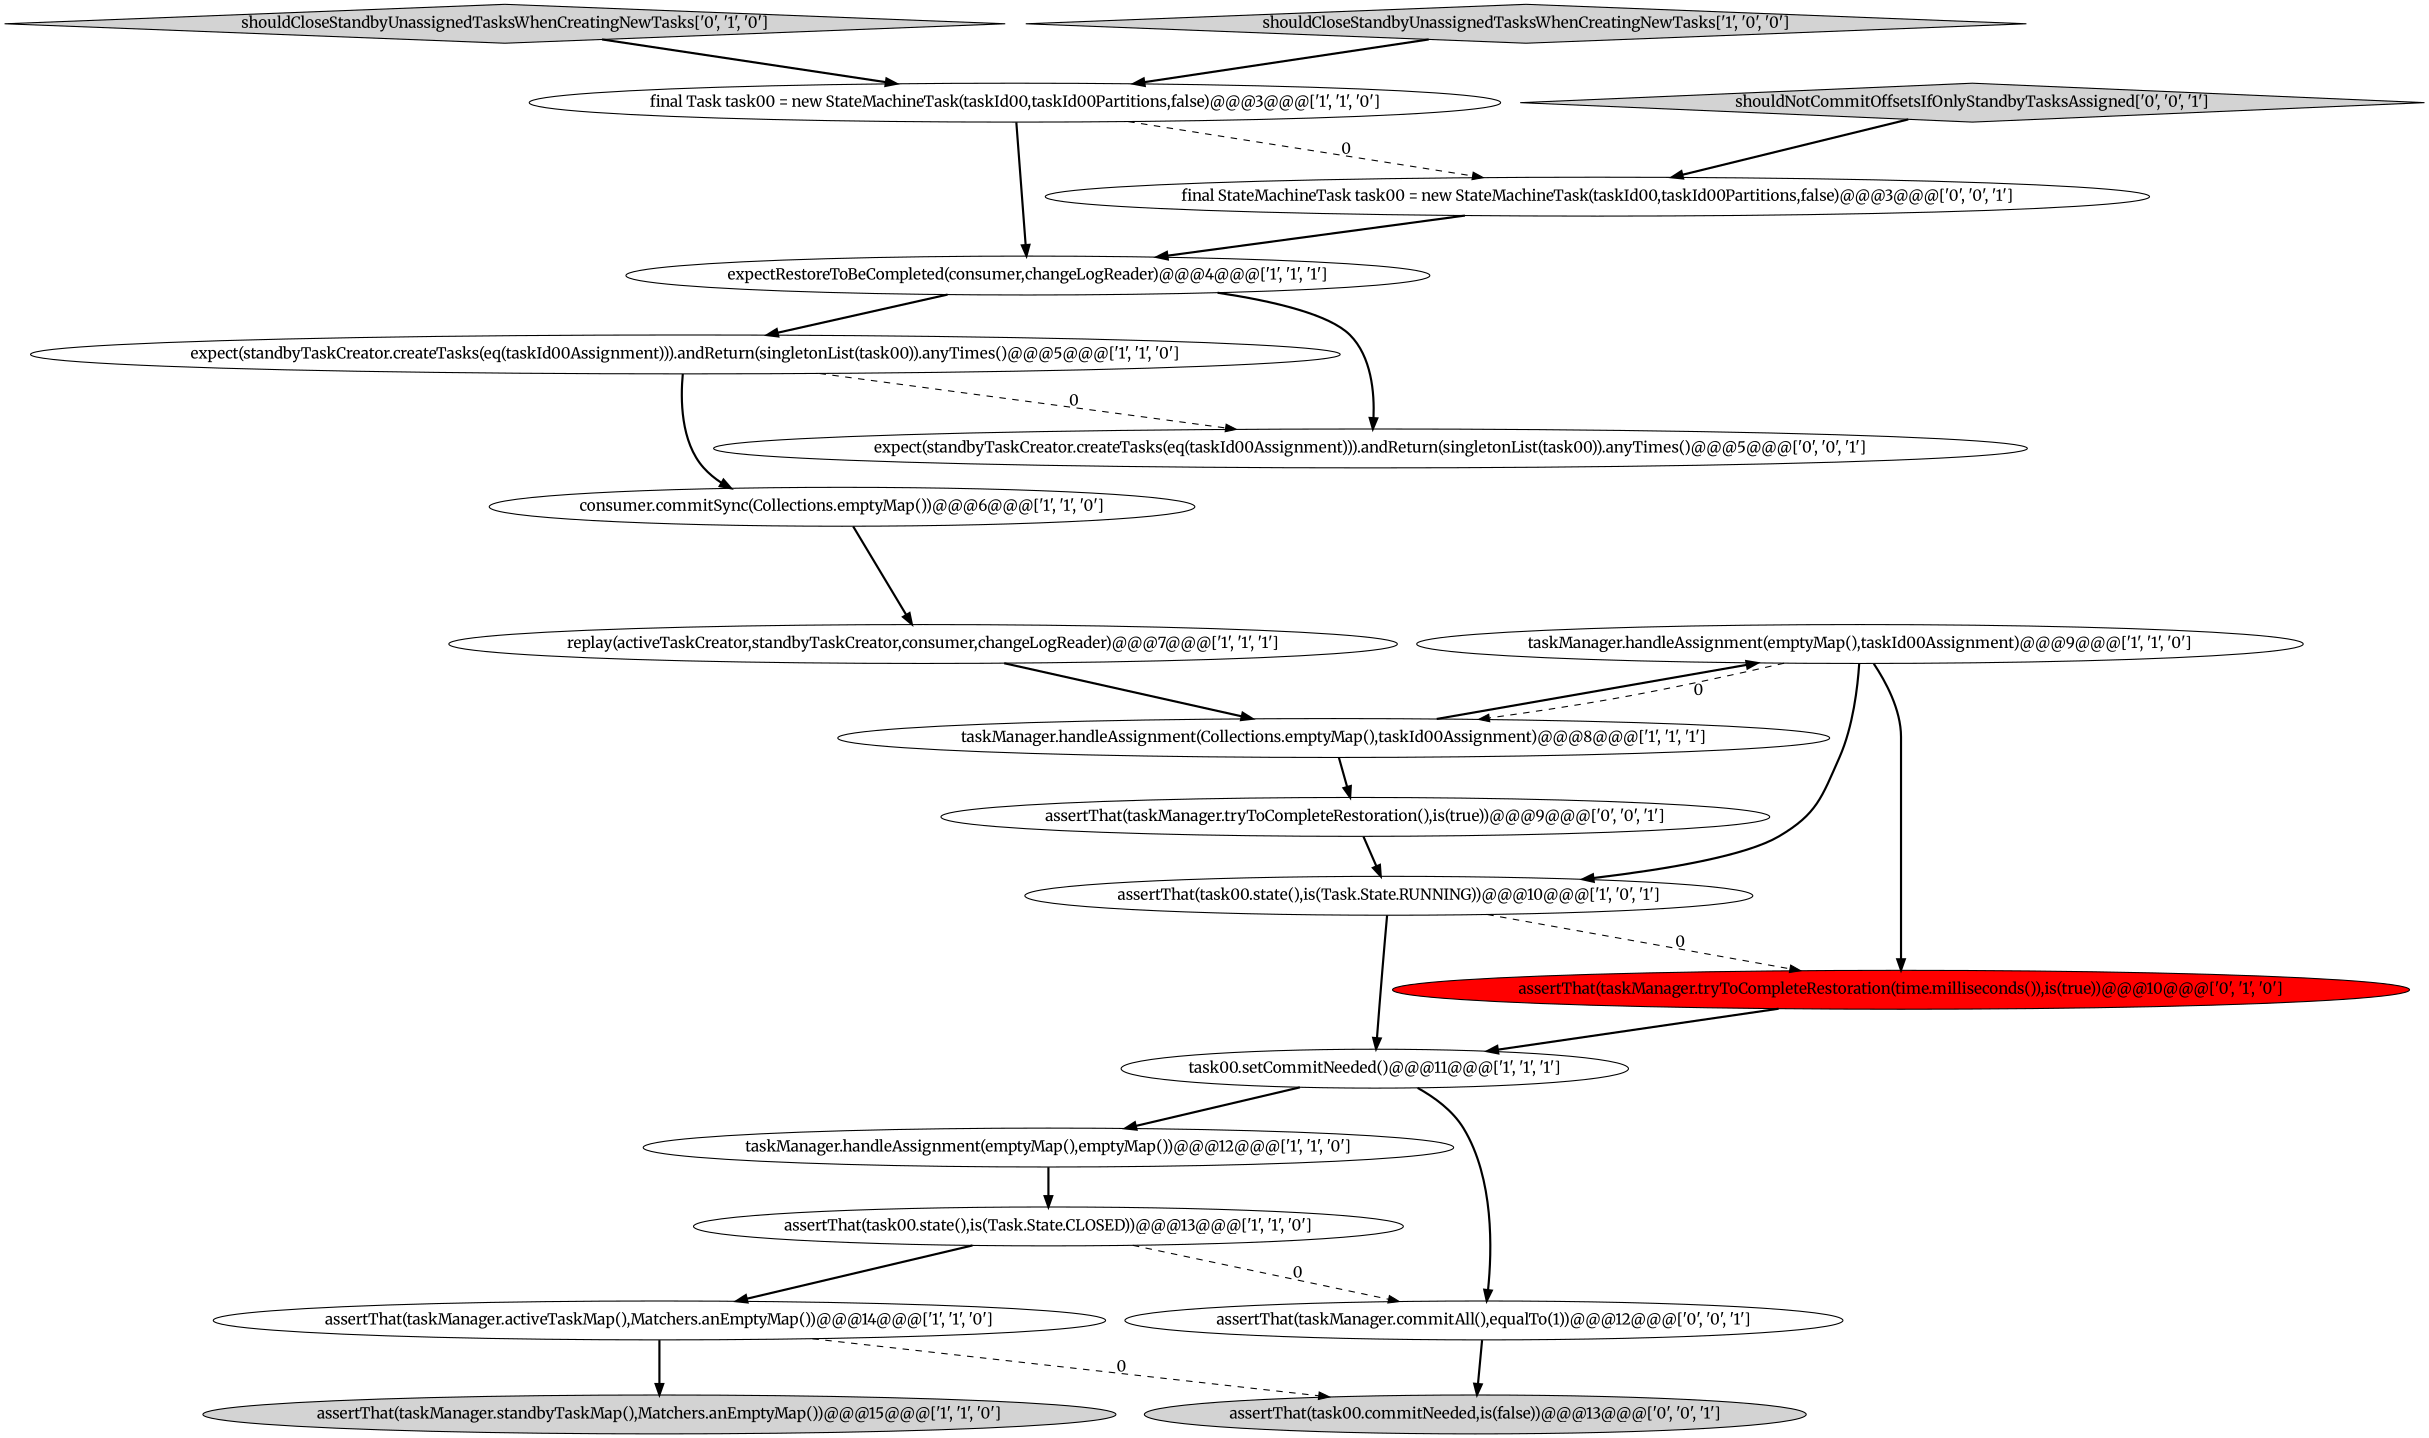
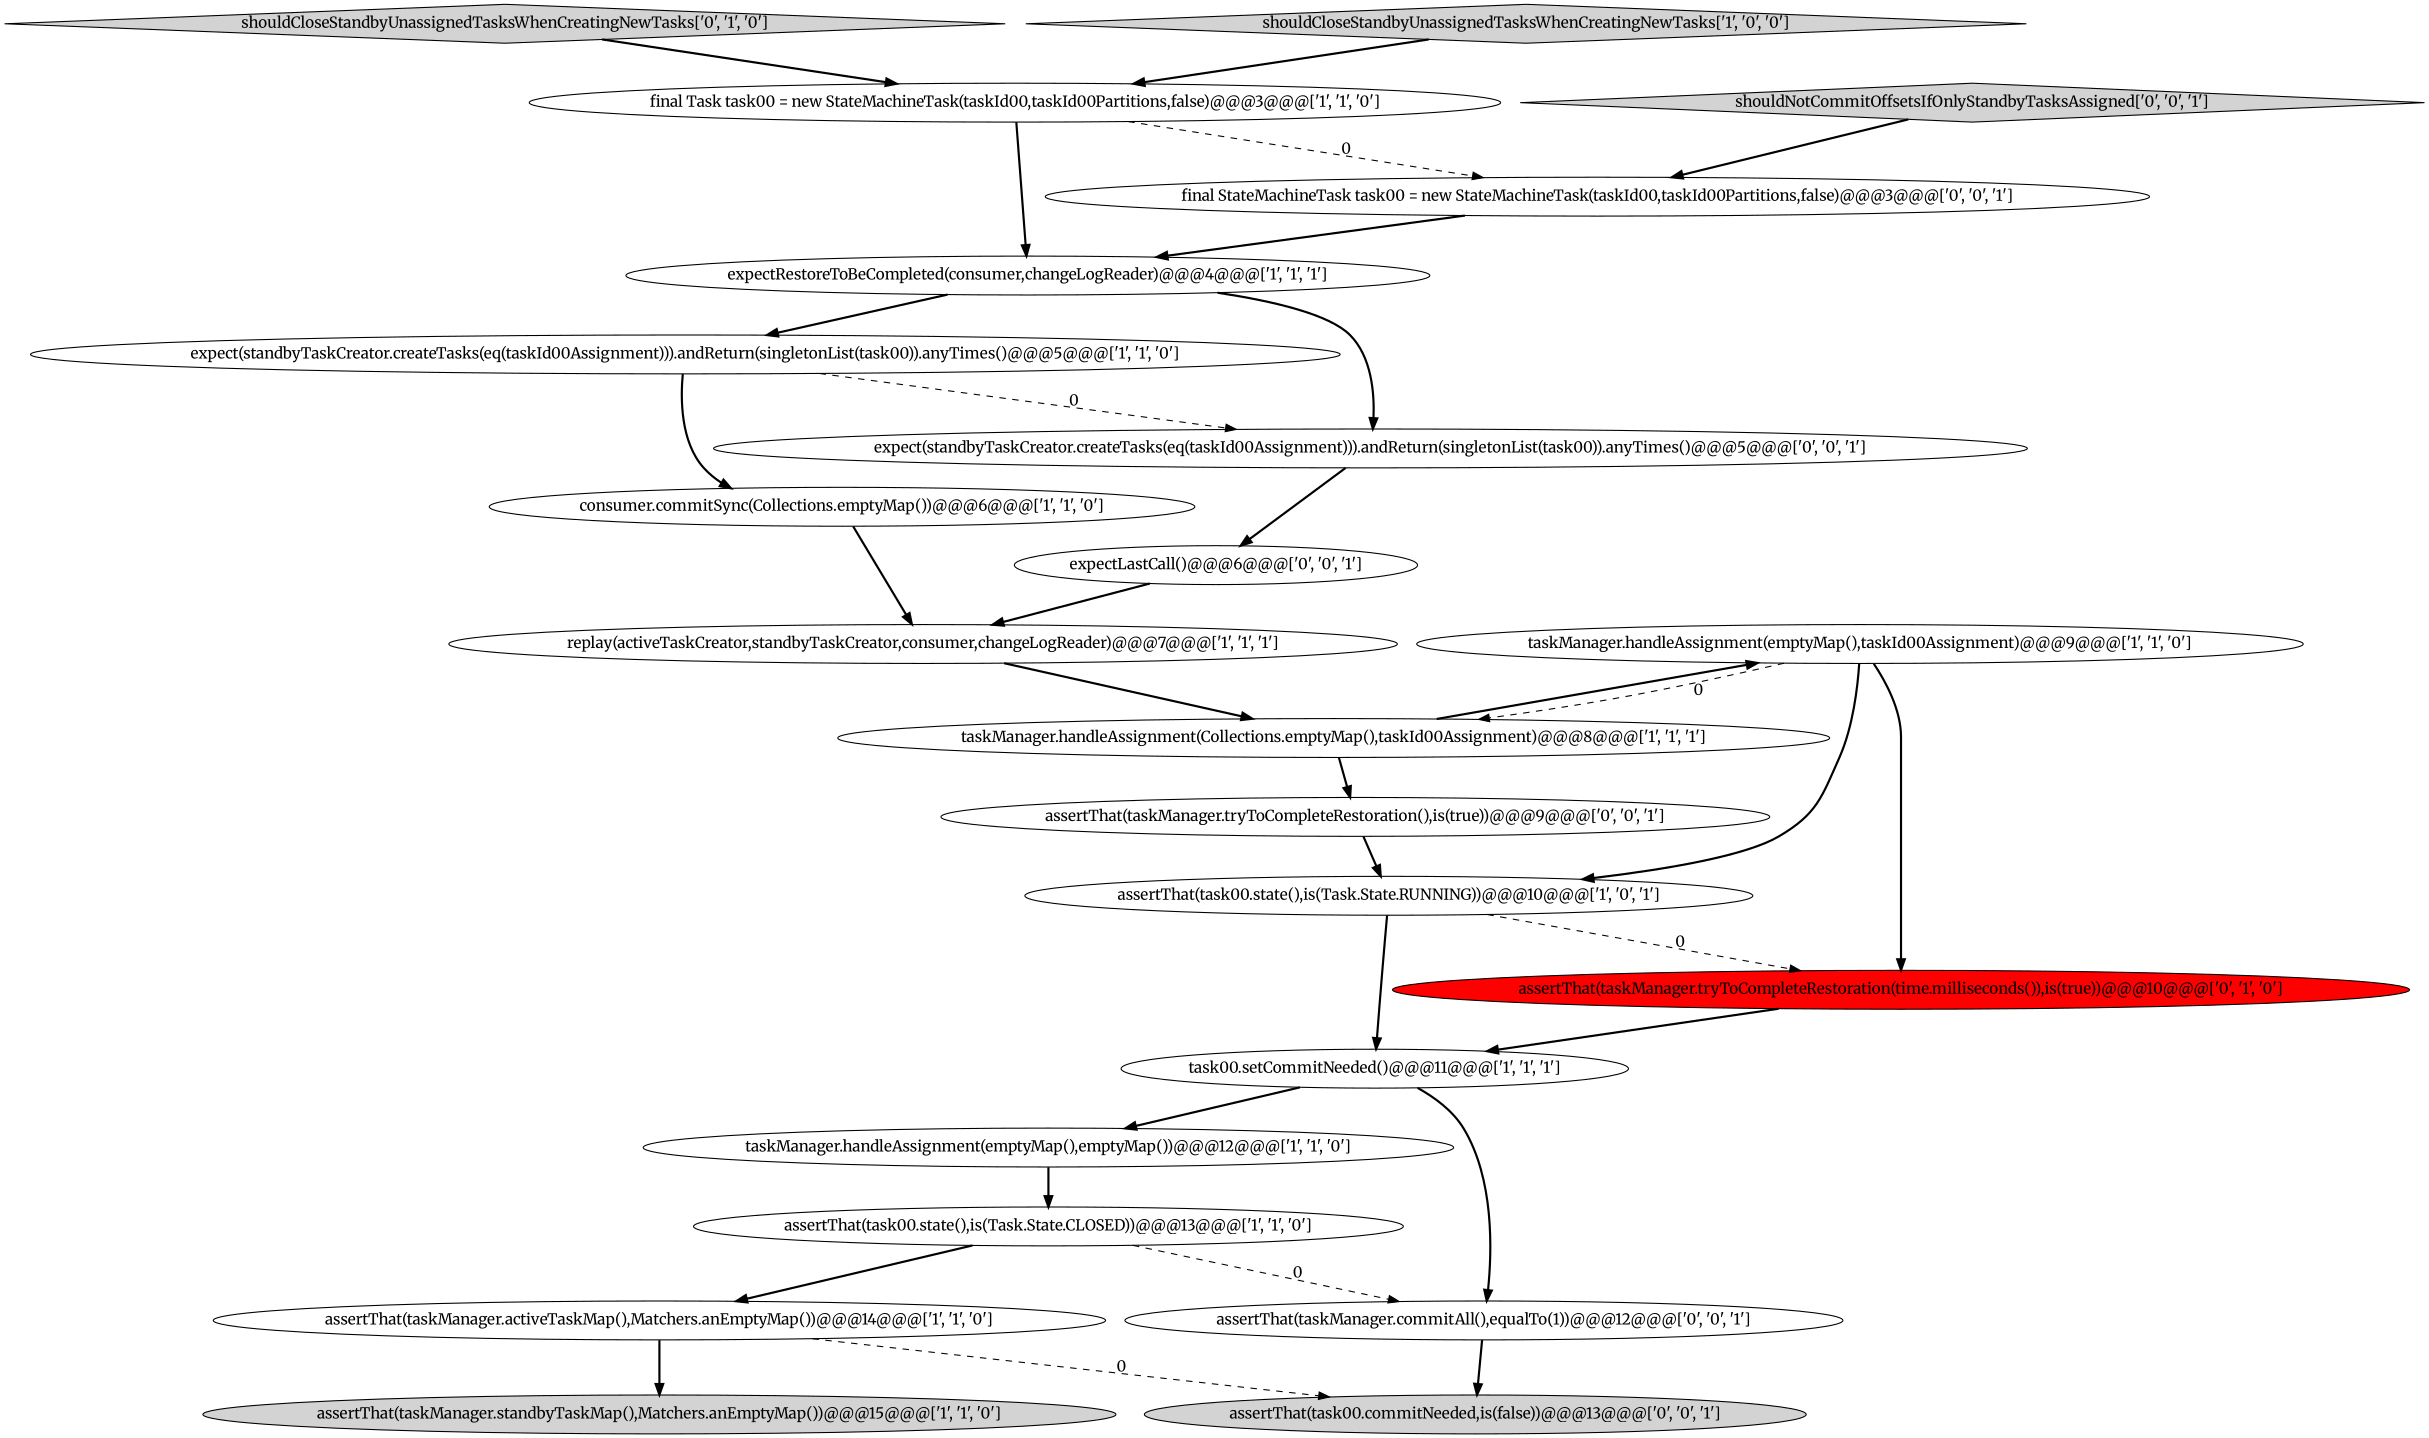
none -> (1216, 565)
